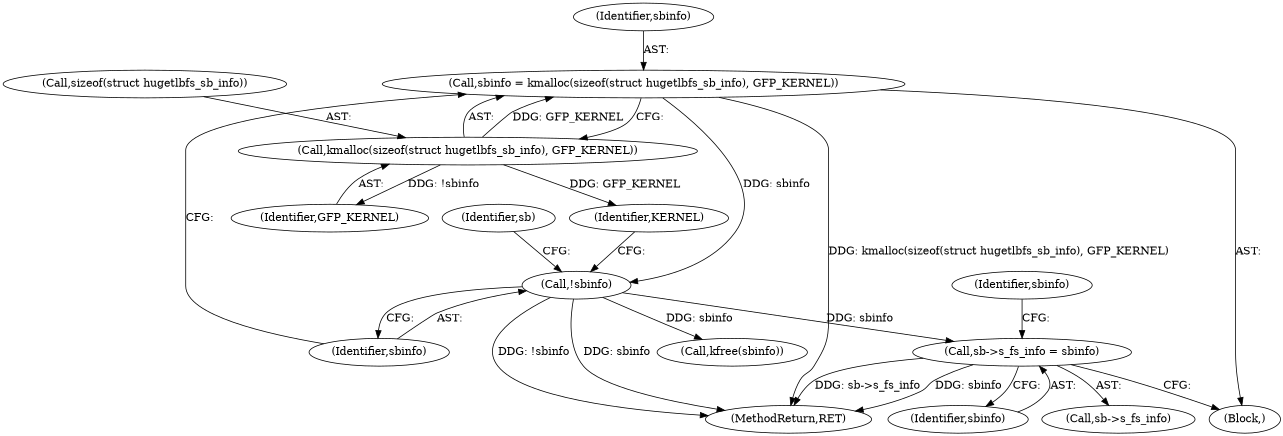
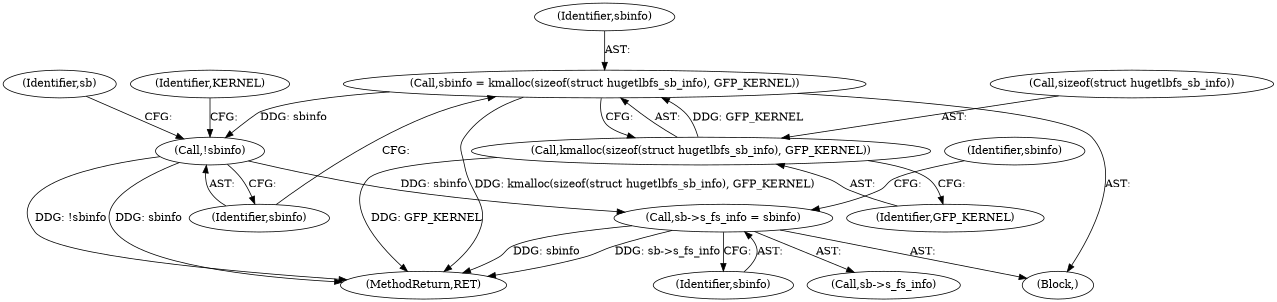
(556, 184) -> (381, 172)
(444, 185) -> (953, 185)
(732, 352) -> none
(1179, 386) -> (925, 252)
